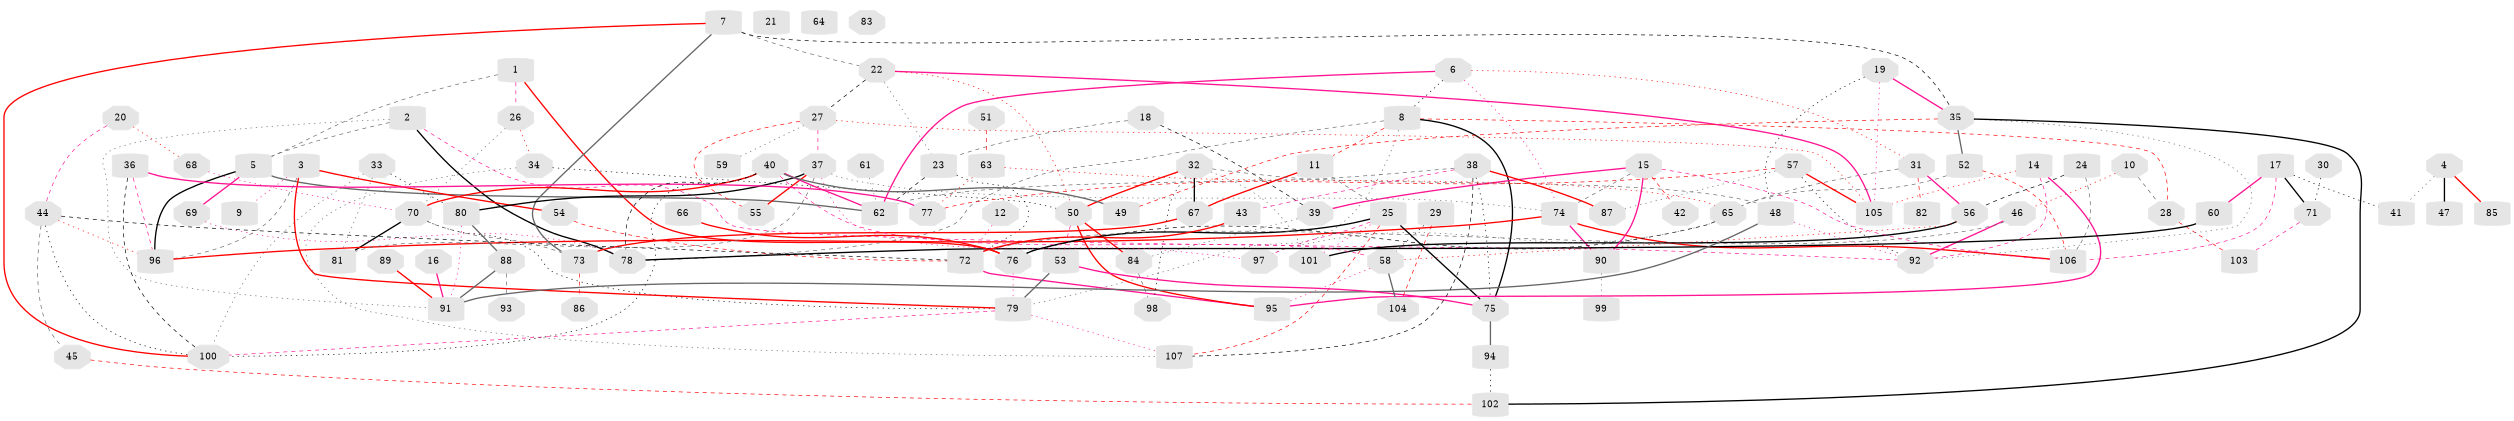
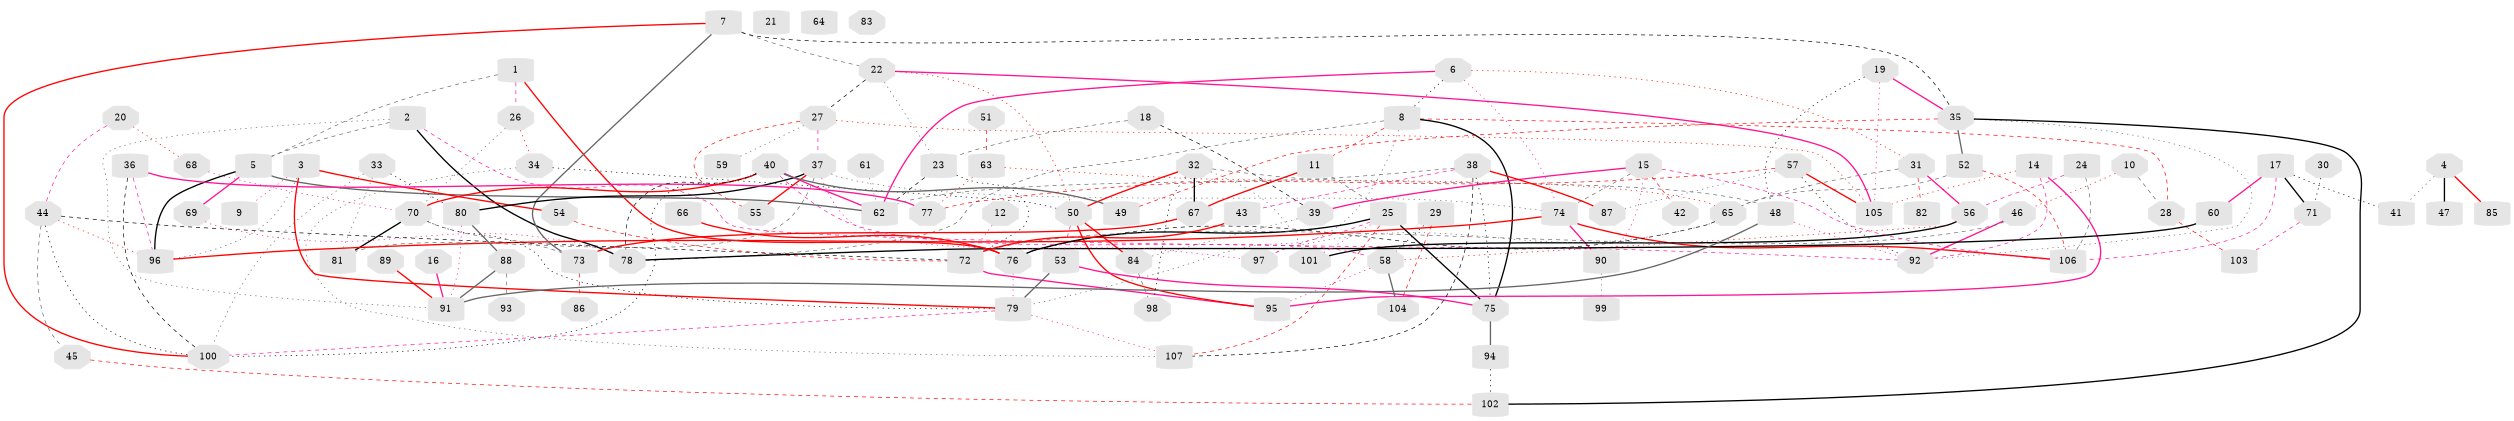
(2020, 192) -> (2020, 192)
(1635, 217) -> (1635, 217)
(244, 238) -> (244, 238)
